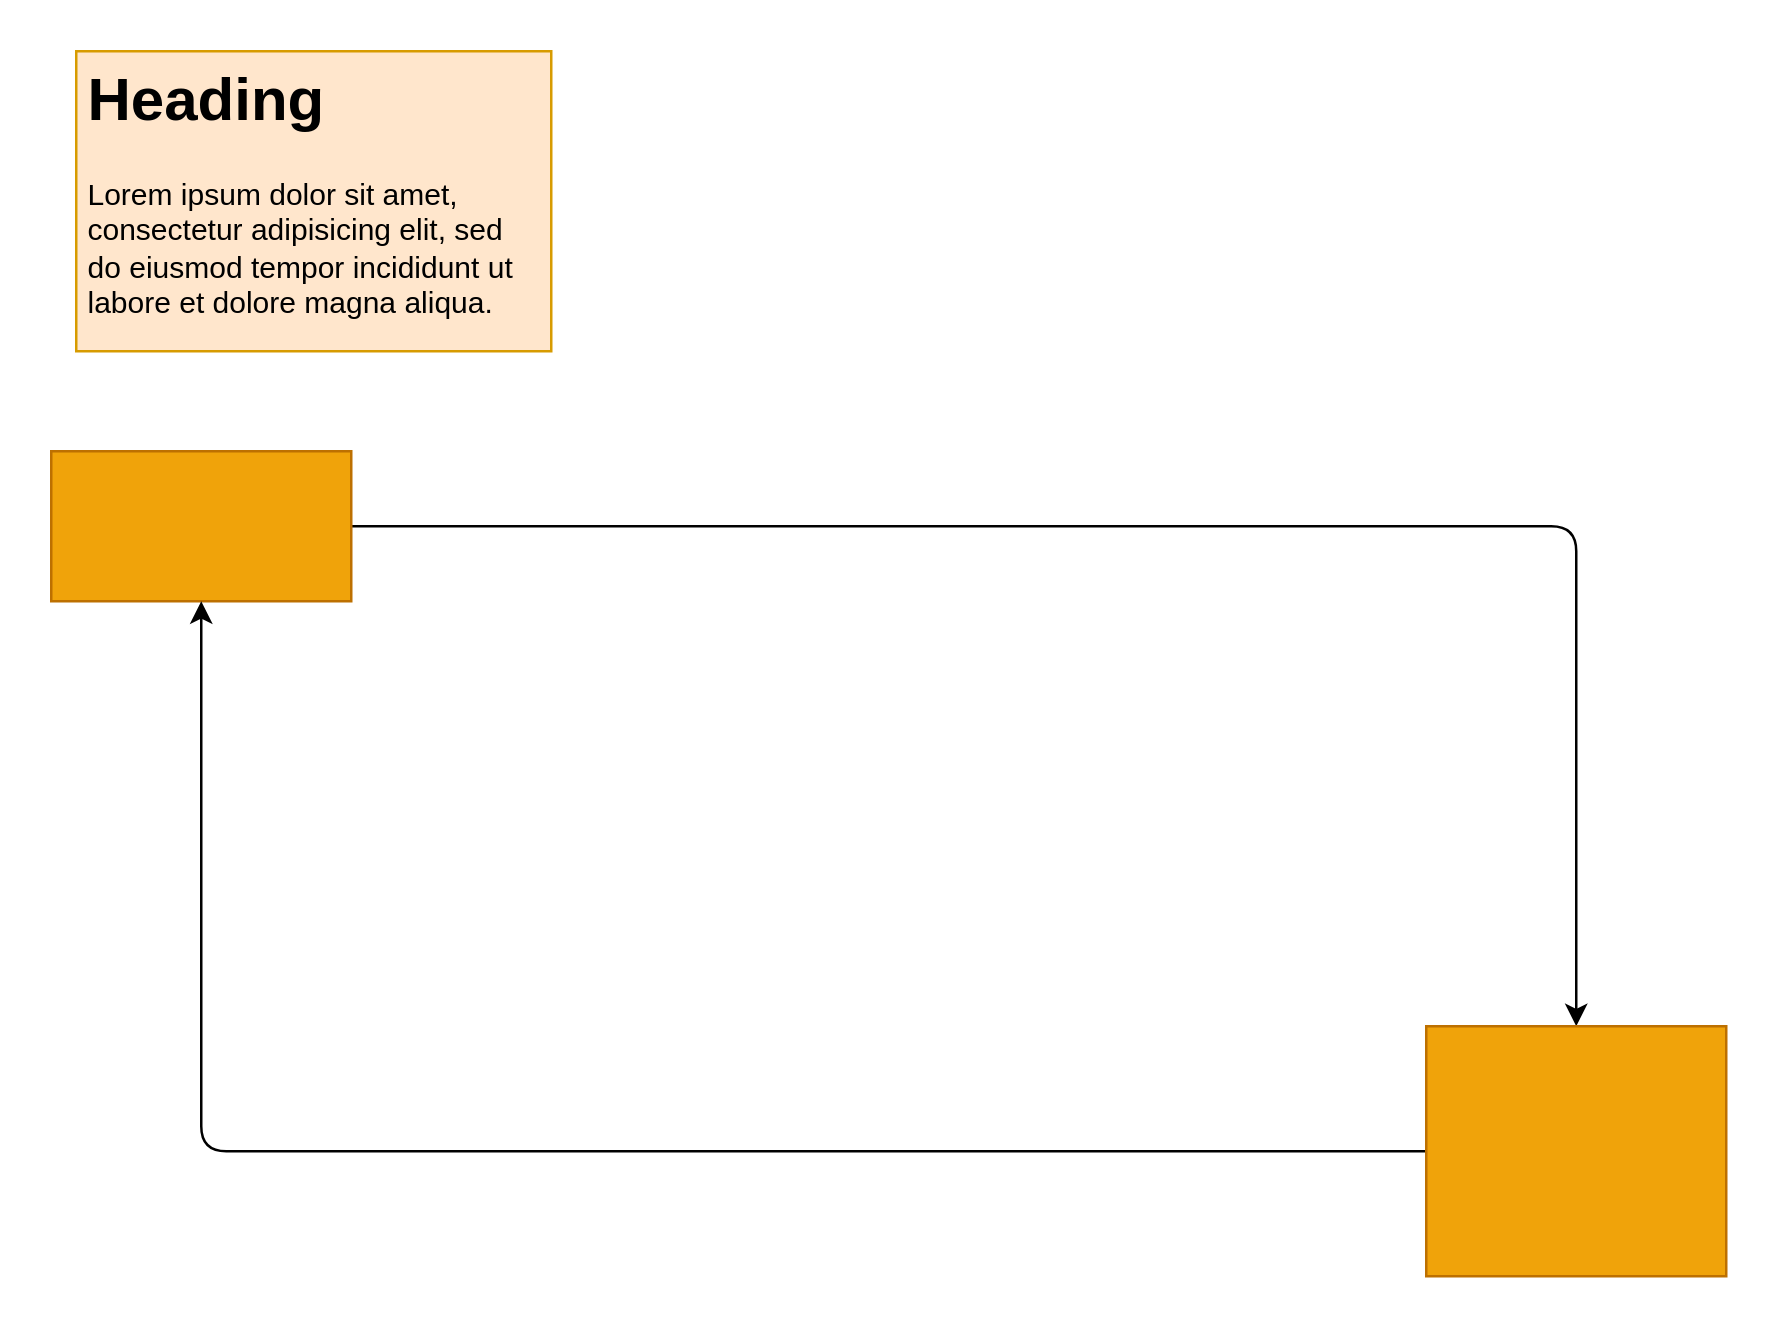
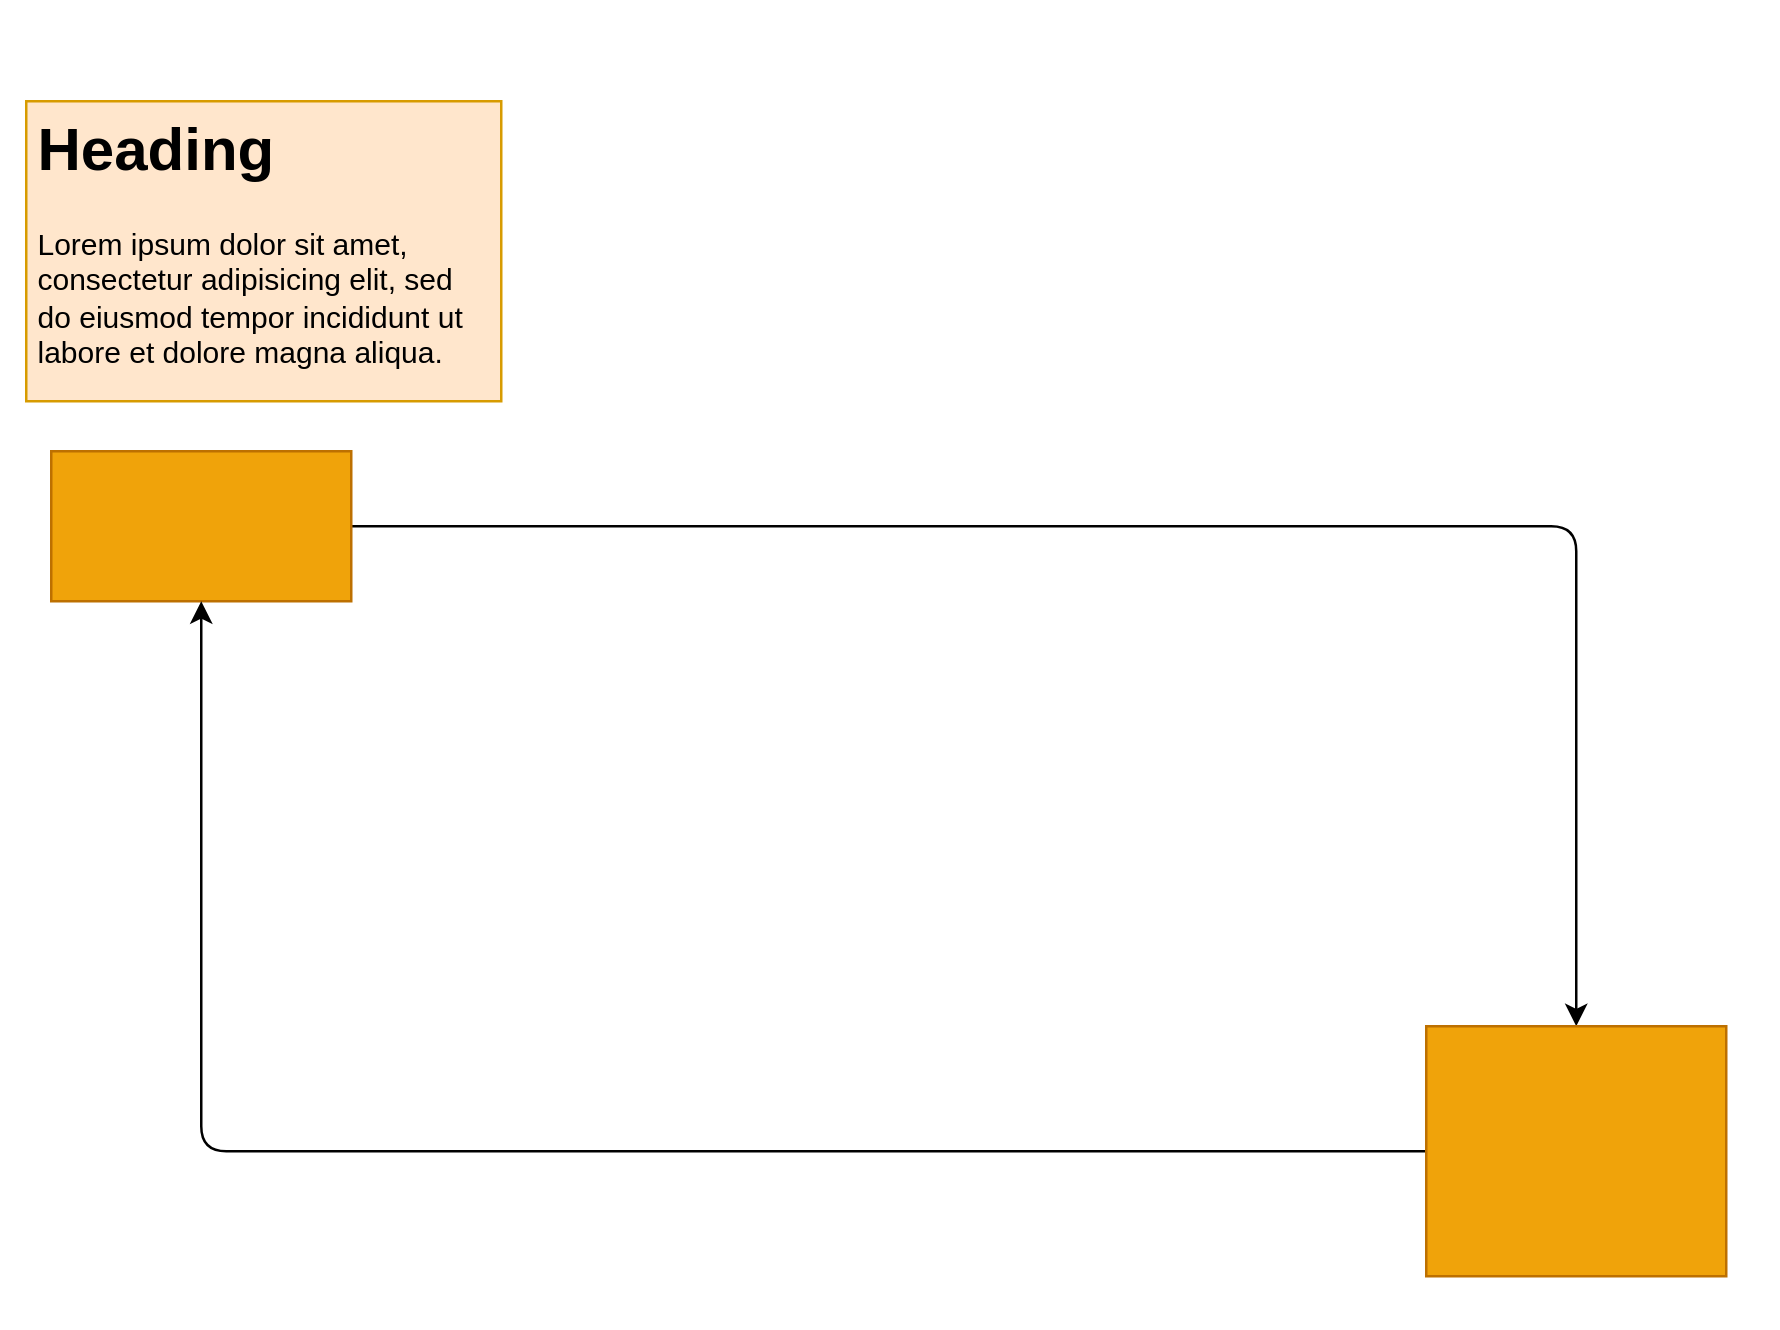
(314, 201) -> (264, 251)
